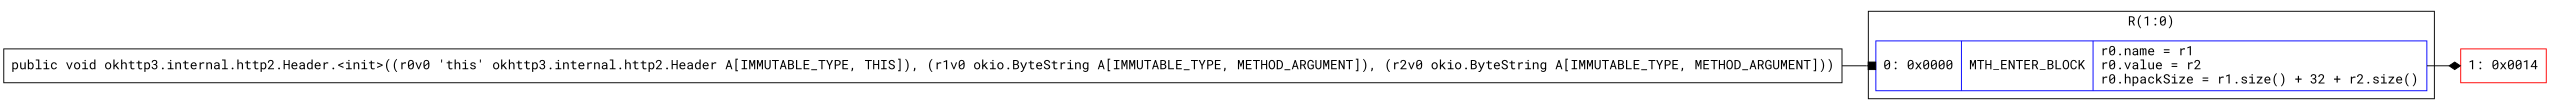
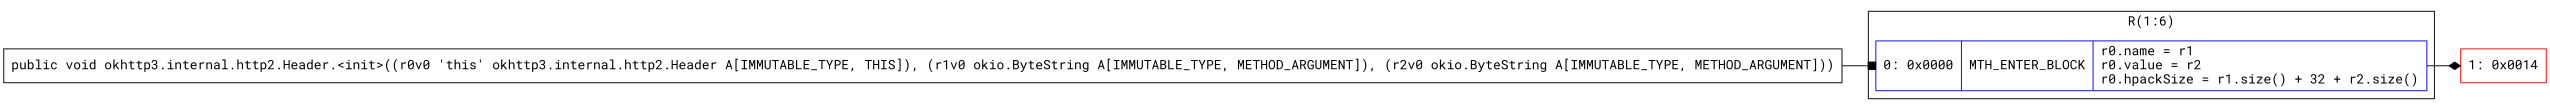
(2151, 22) -> (2151, 22)
